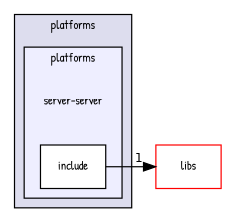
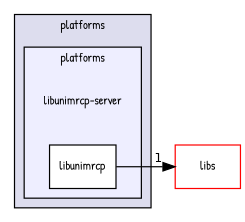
(73, 102) -> (83, 102)
(73, 167) -> (83, 167)
